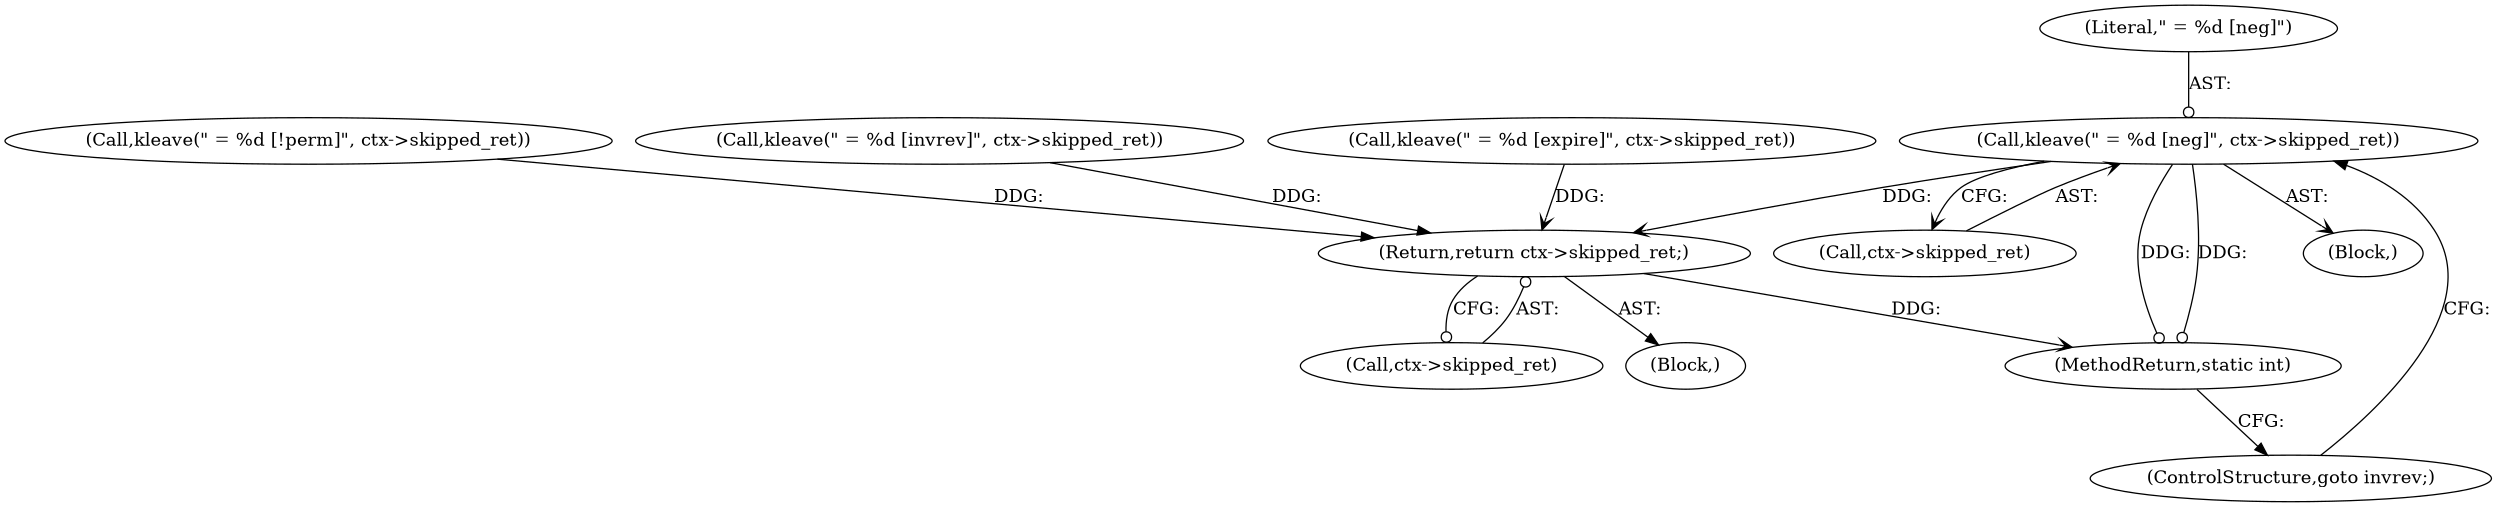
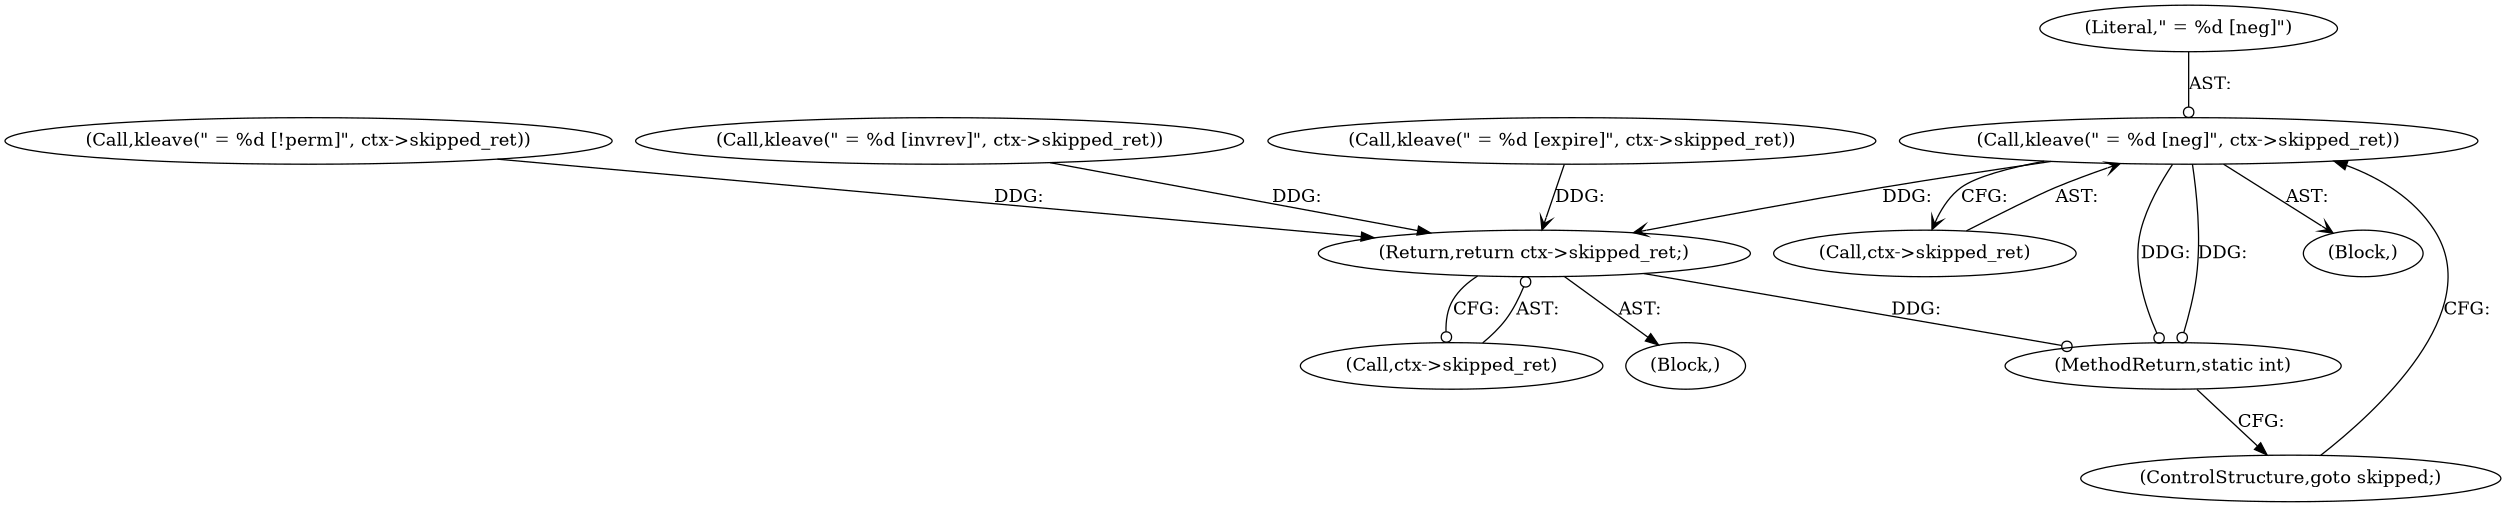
(1851, 309) -> (1853, 309)
(2291, 478) -> (2291, 478)
